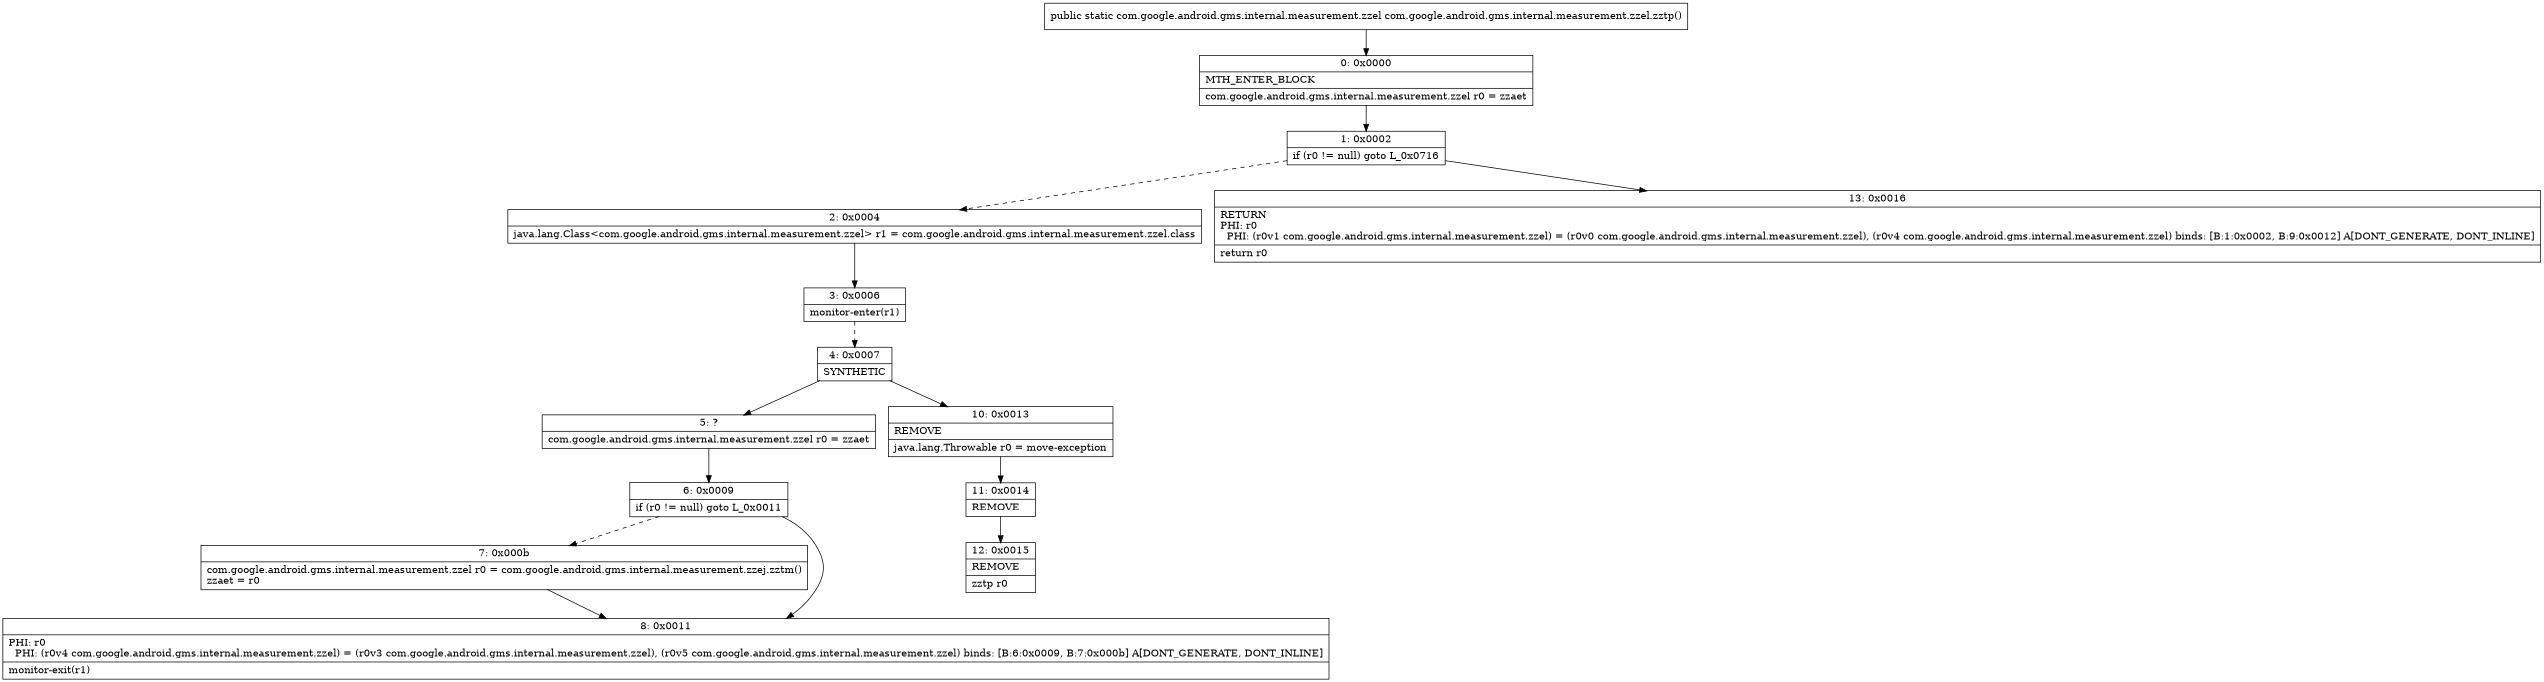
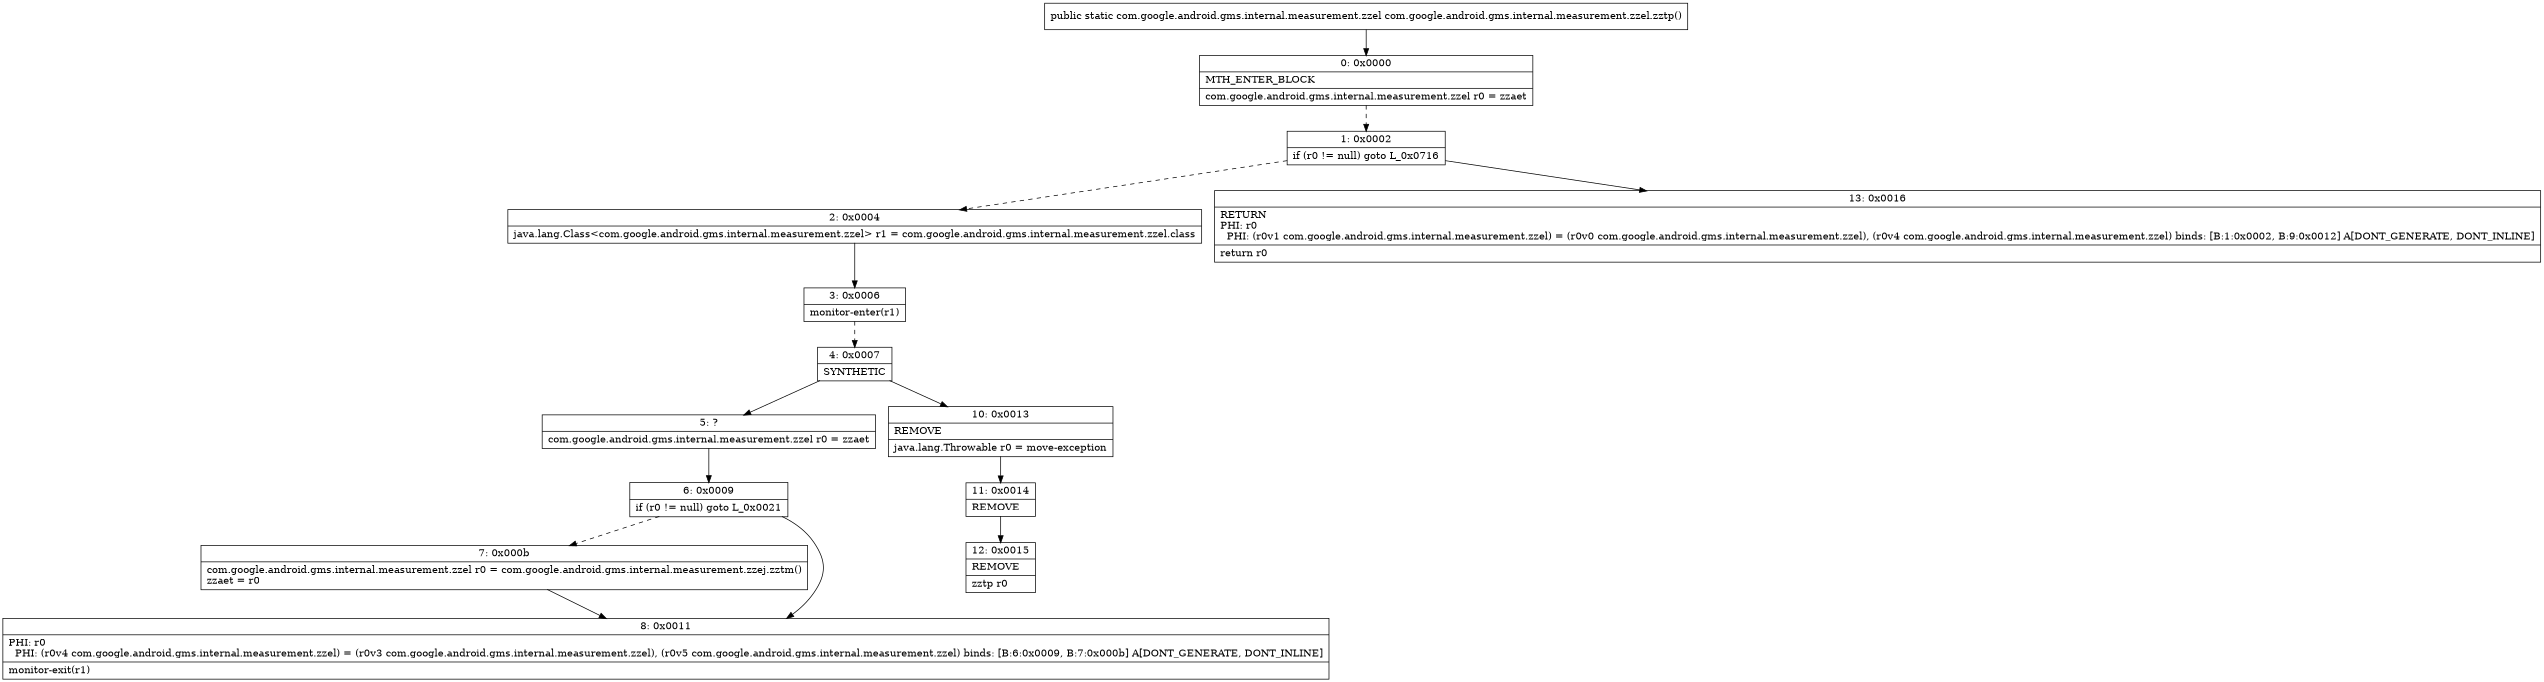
(1366, 115) -> (1366, 115)
(709, 508) -> (709, 508)
